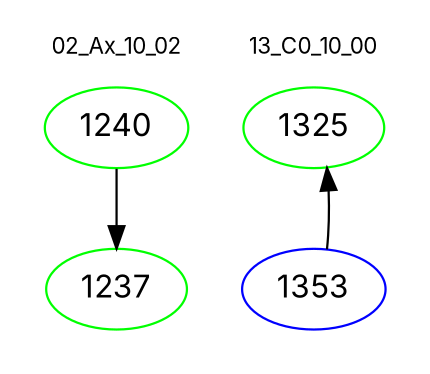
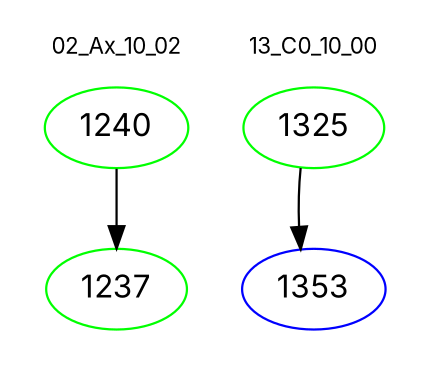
(329, 220) -> (299, 197)
